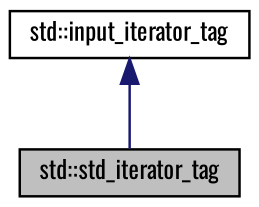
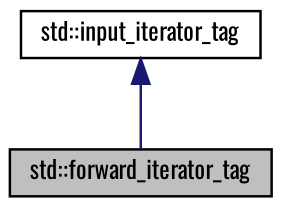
(130, 173) -> (141, 173)
